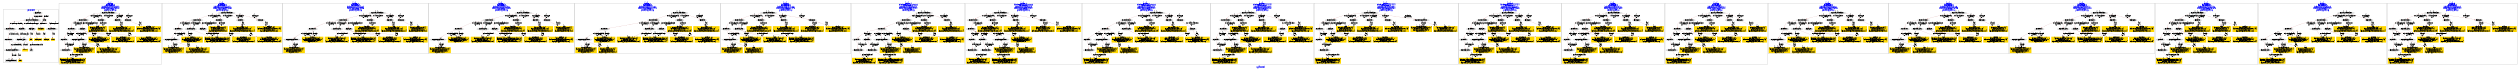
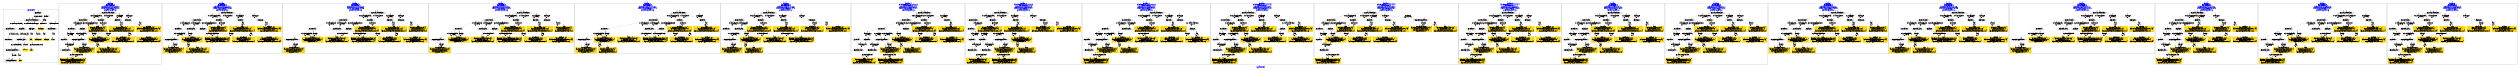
(53, 40) -> (53, 40)
(31, 50) -> (31, 50)
